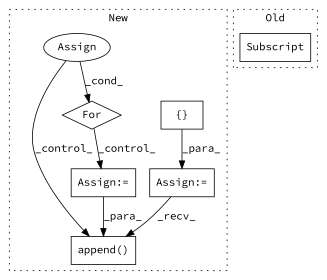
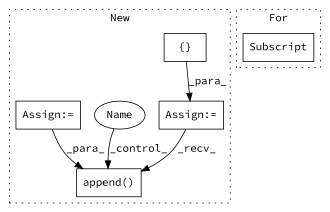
(275, 18) -> (278, 18)
(77, 47) -> (120, 115)
(92, 115) -> none
